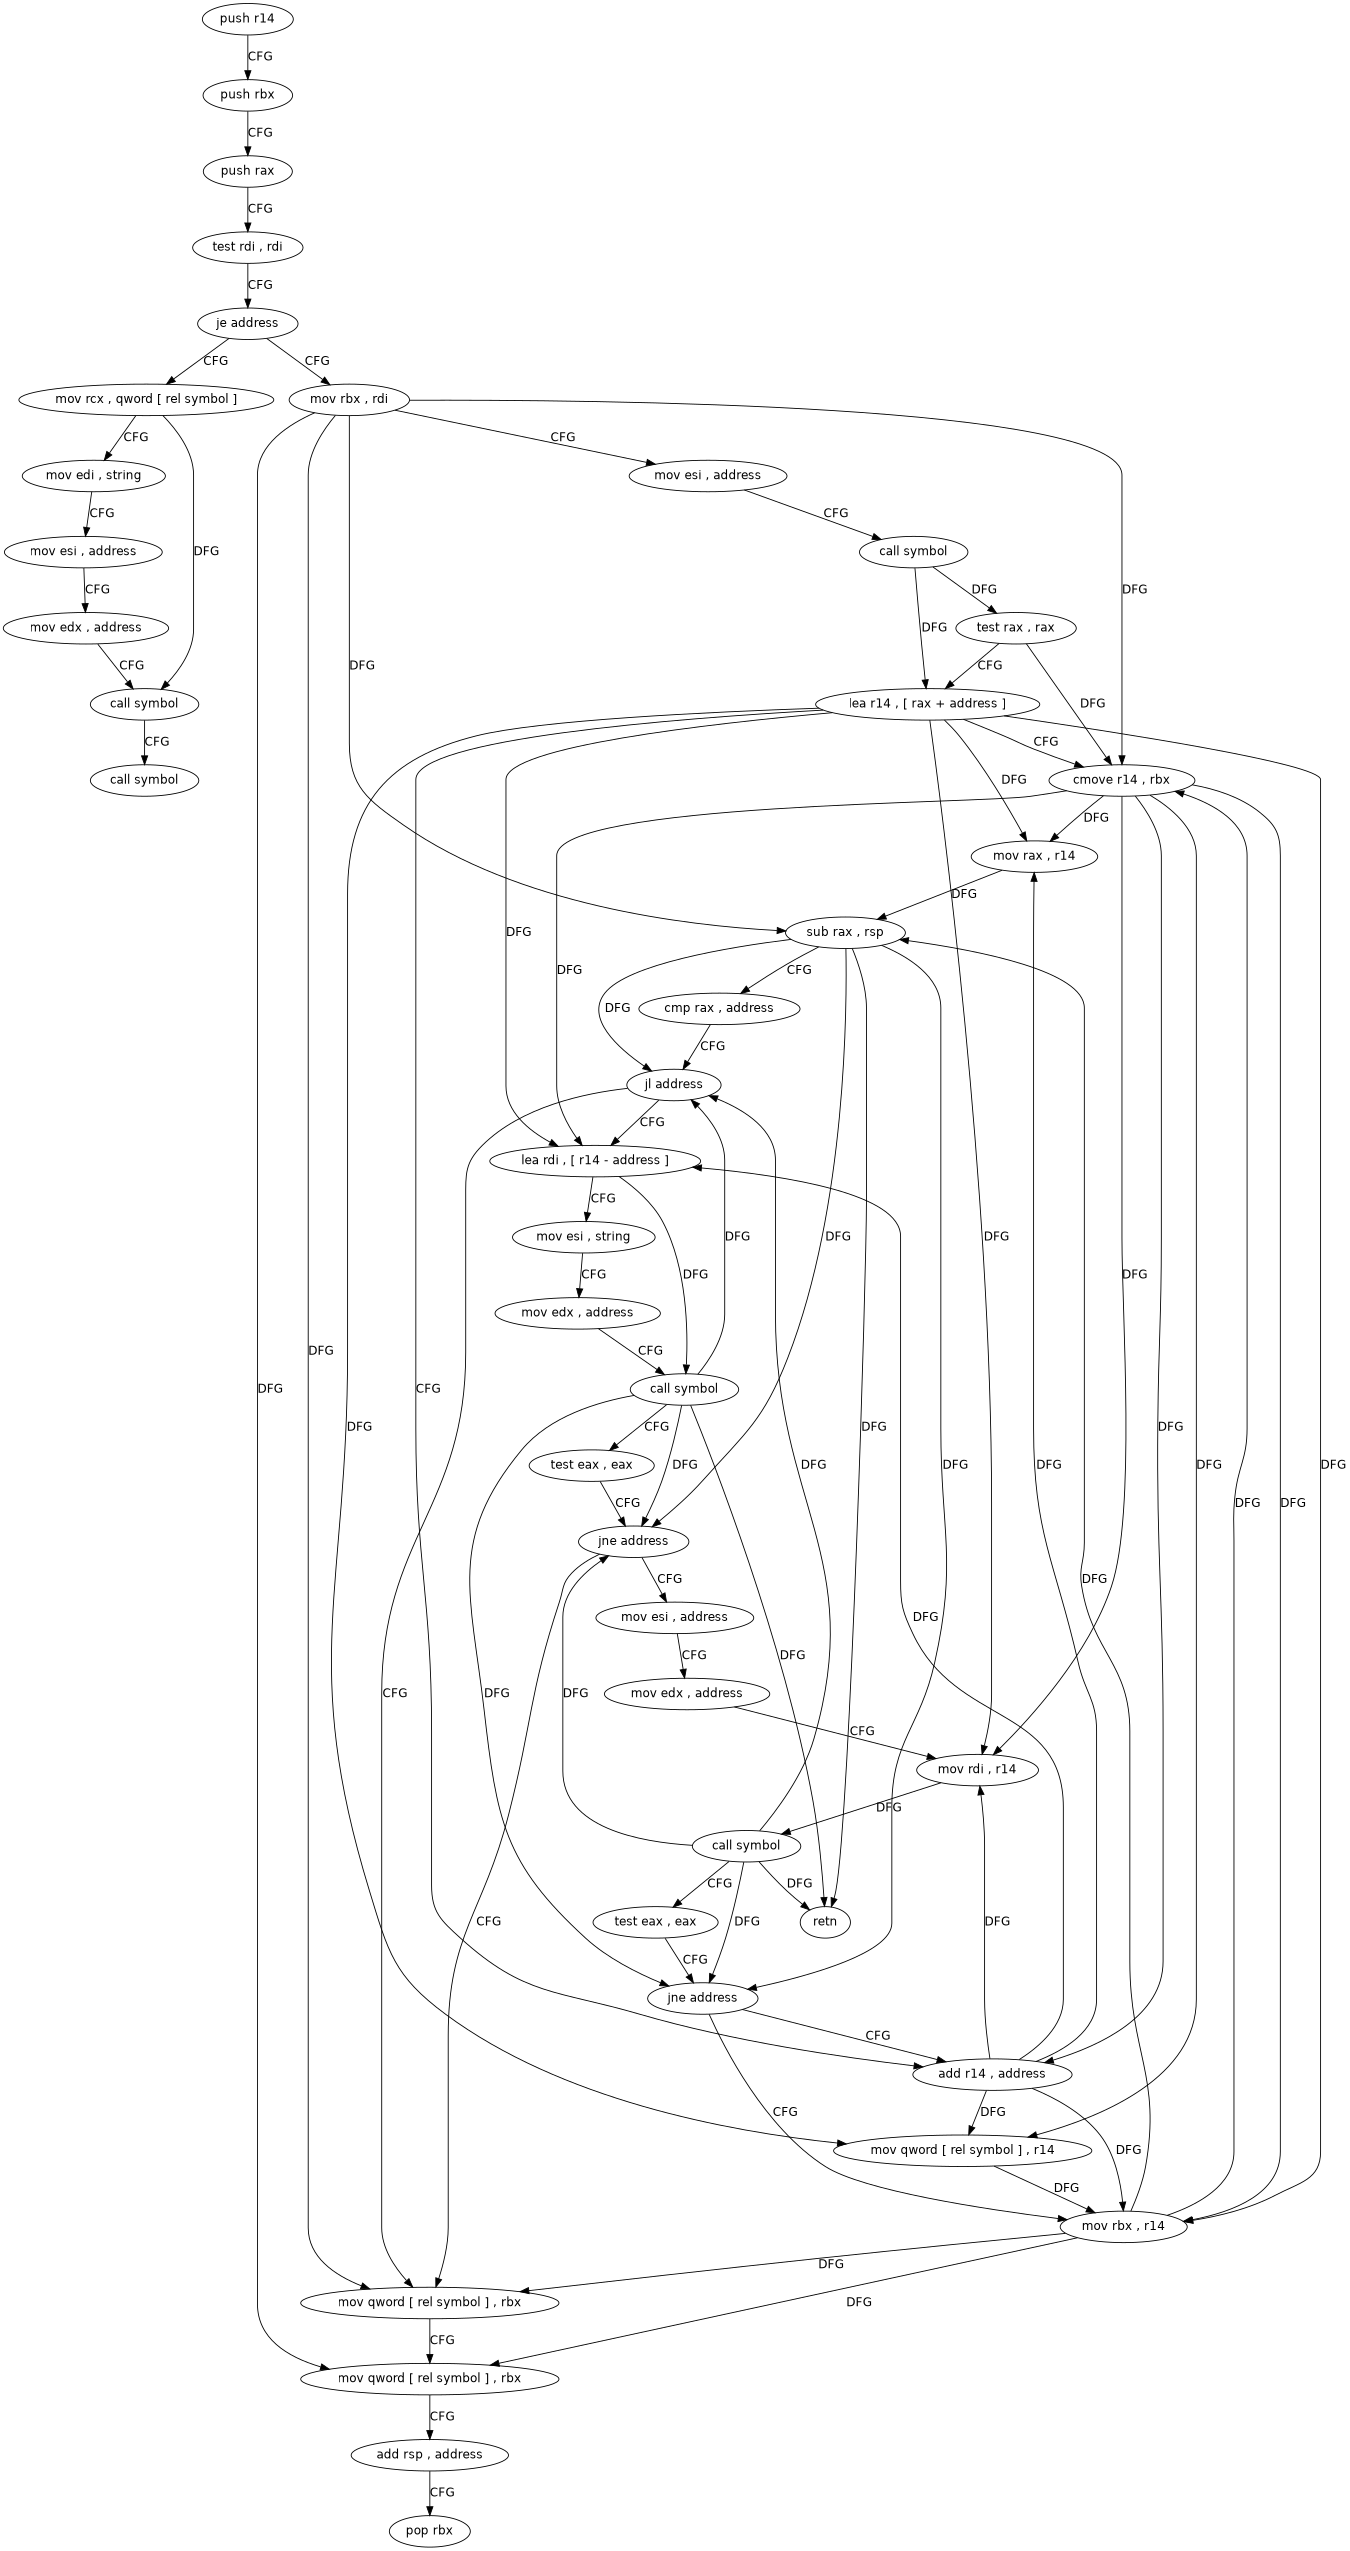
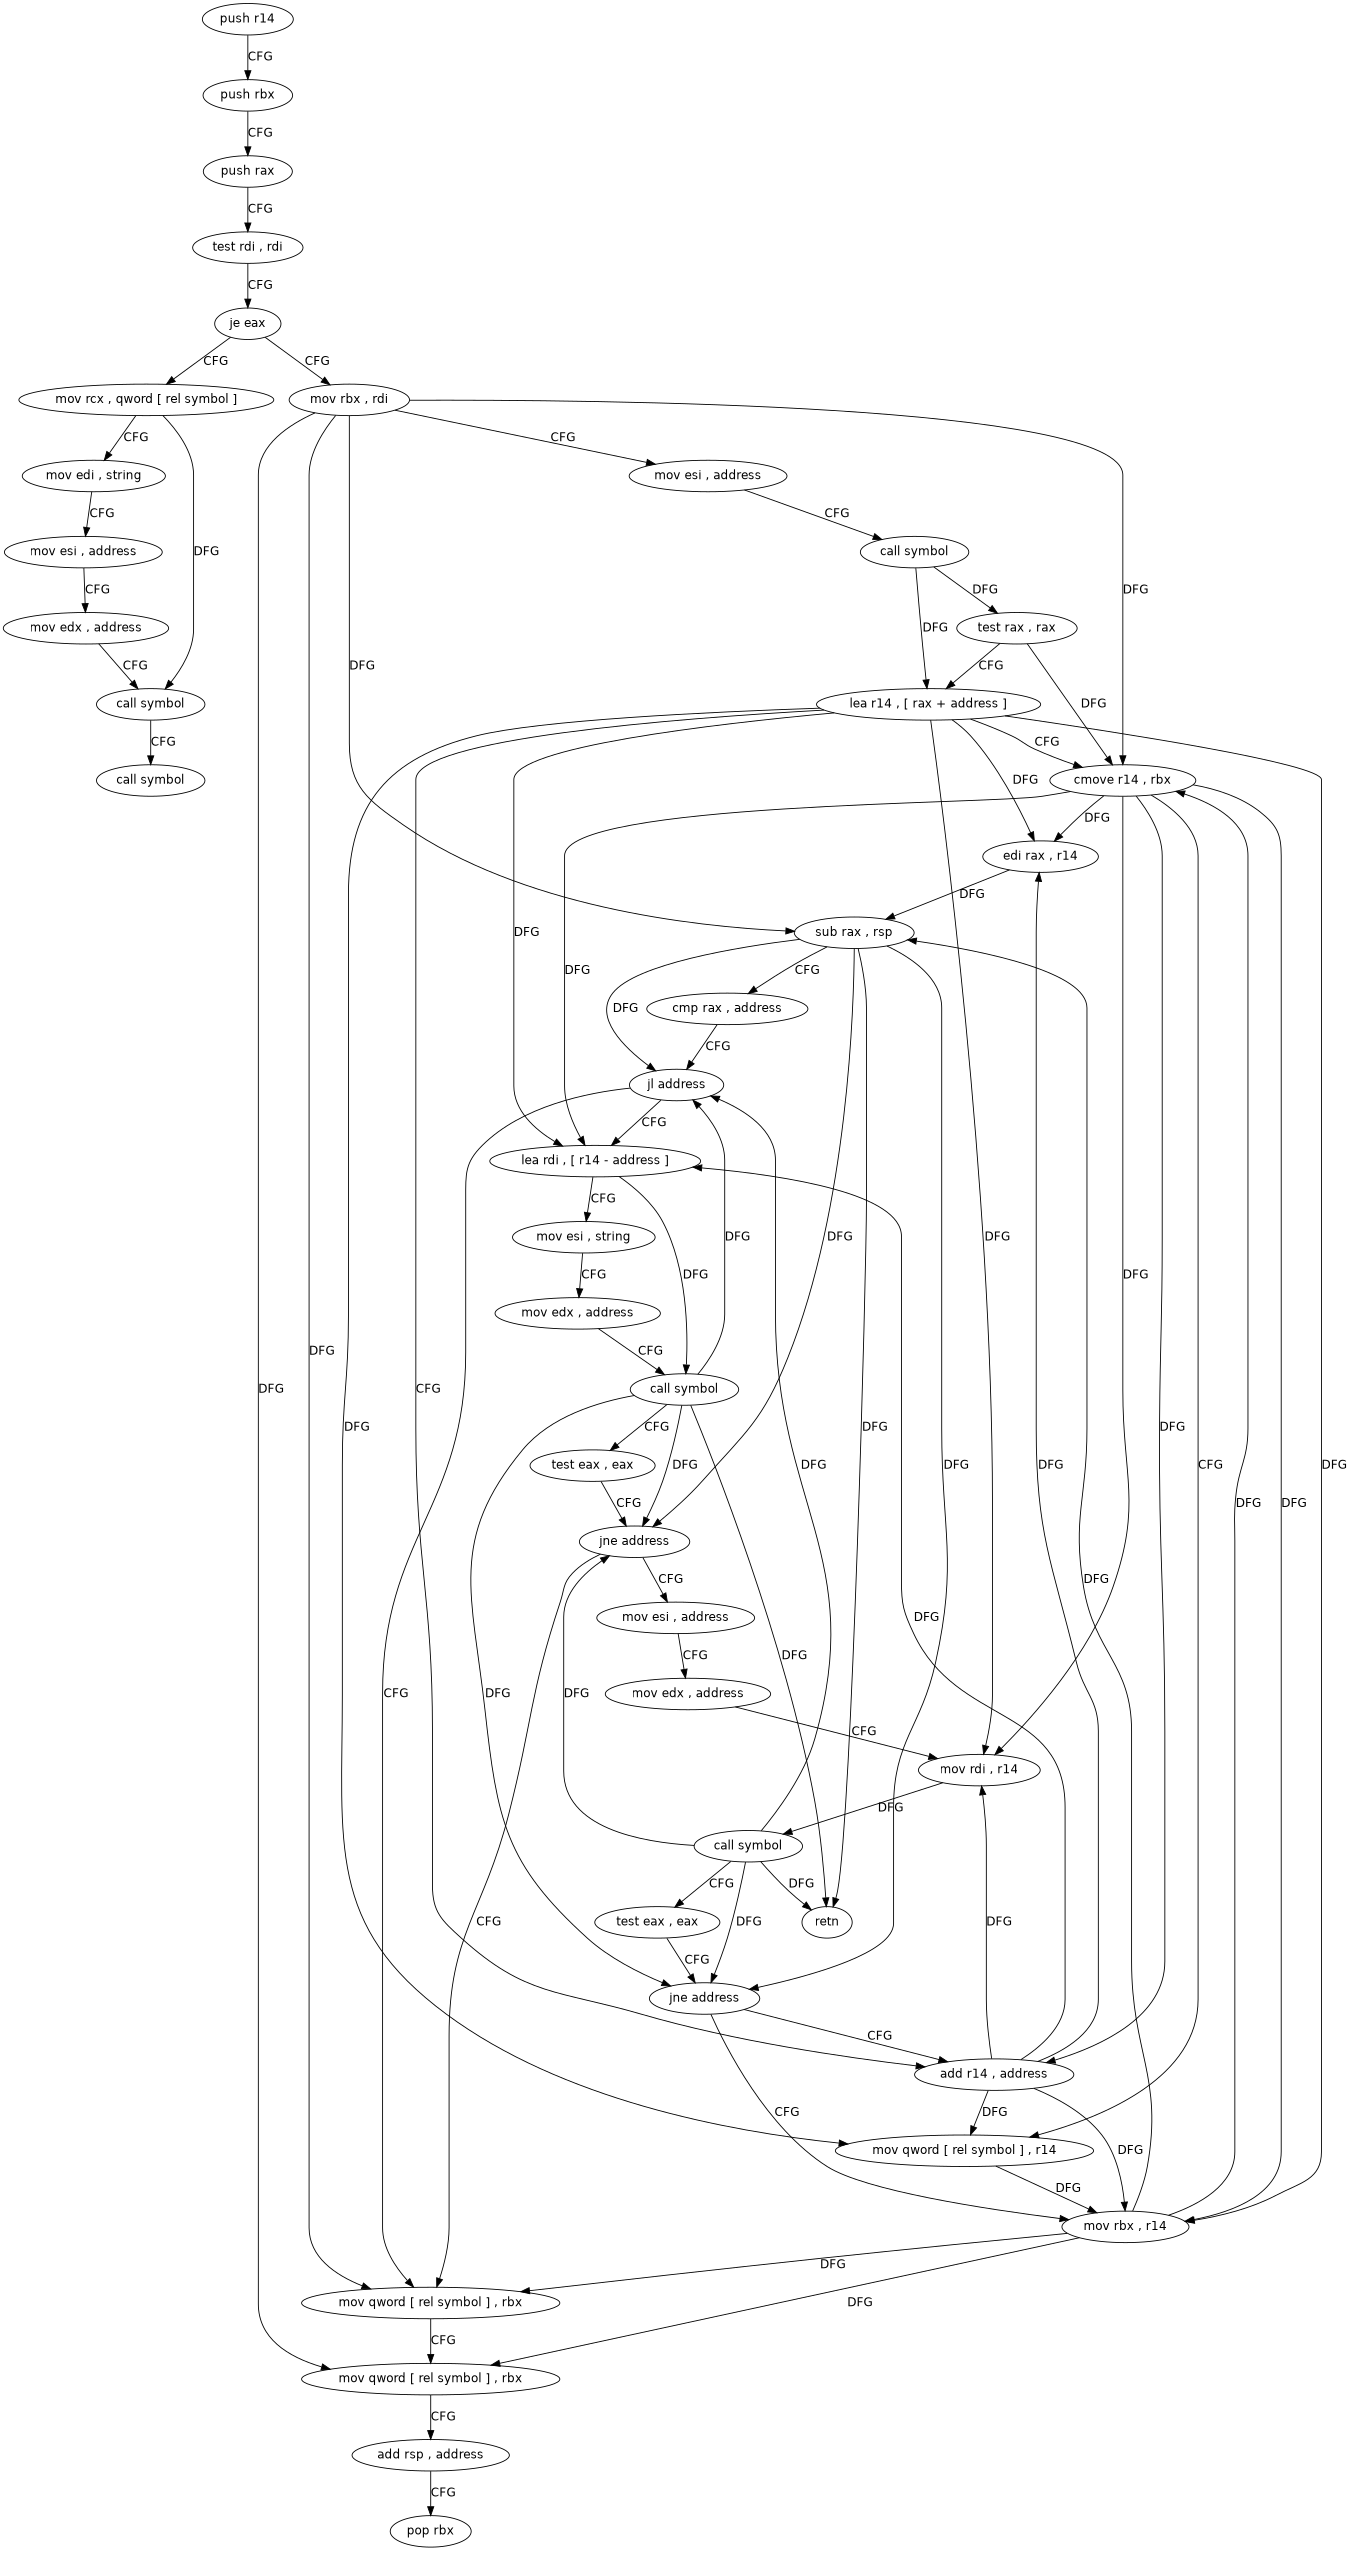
(248, 324) -> (248, 324)
(1034, 857) -> (1041, 857)
(1209, 1466) -> (1211, 1466)
